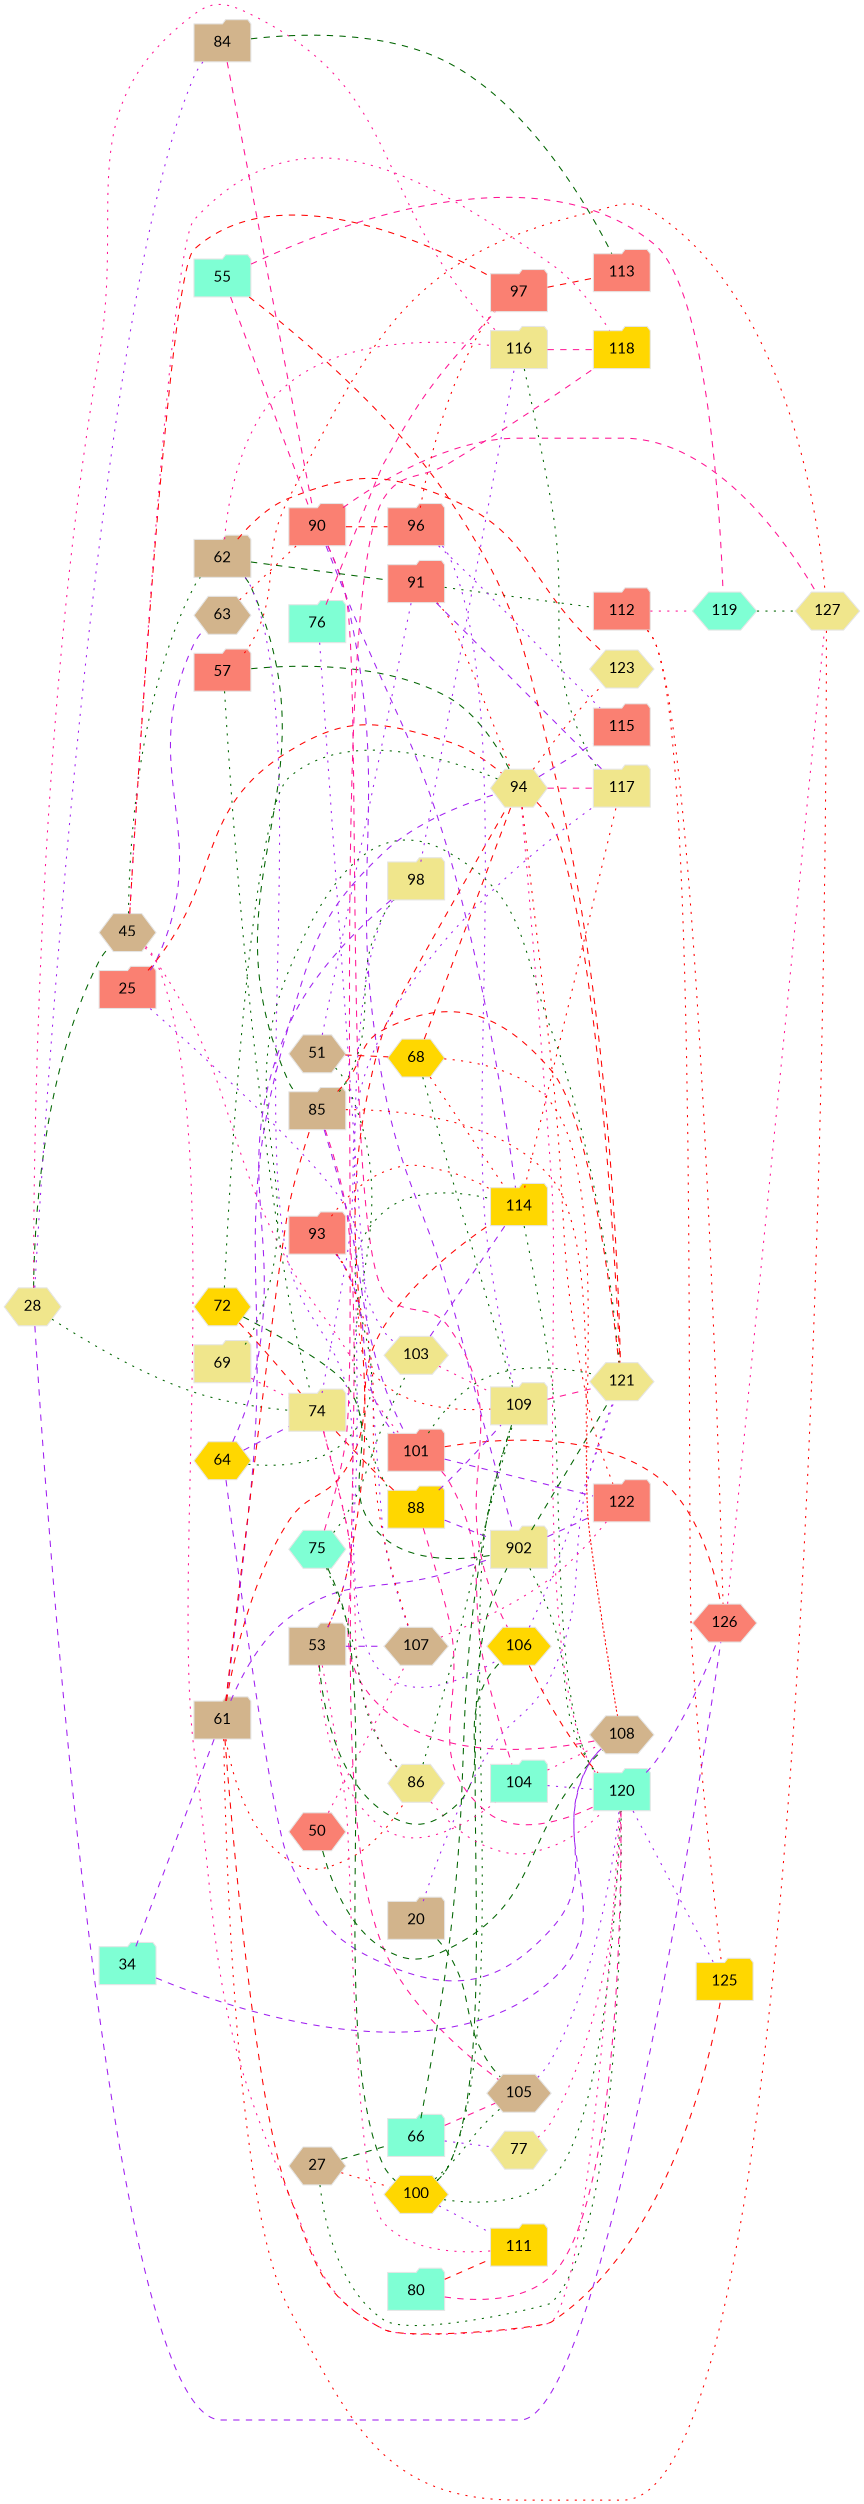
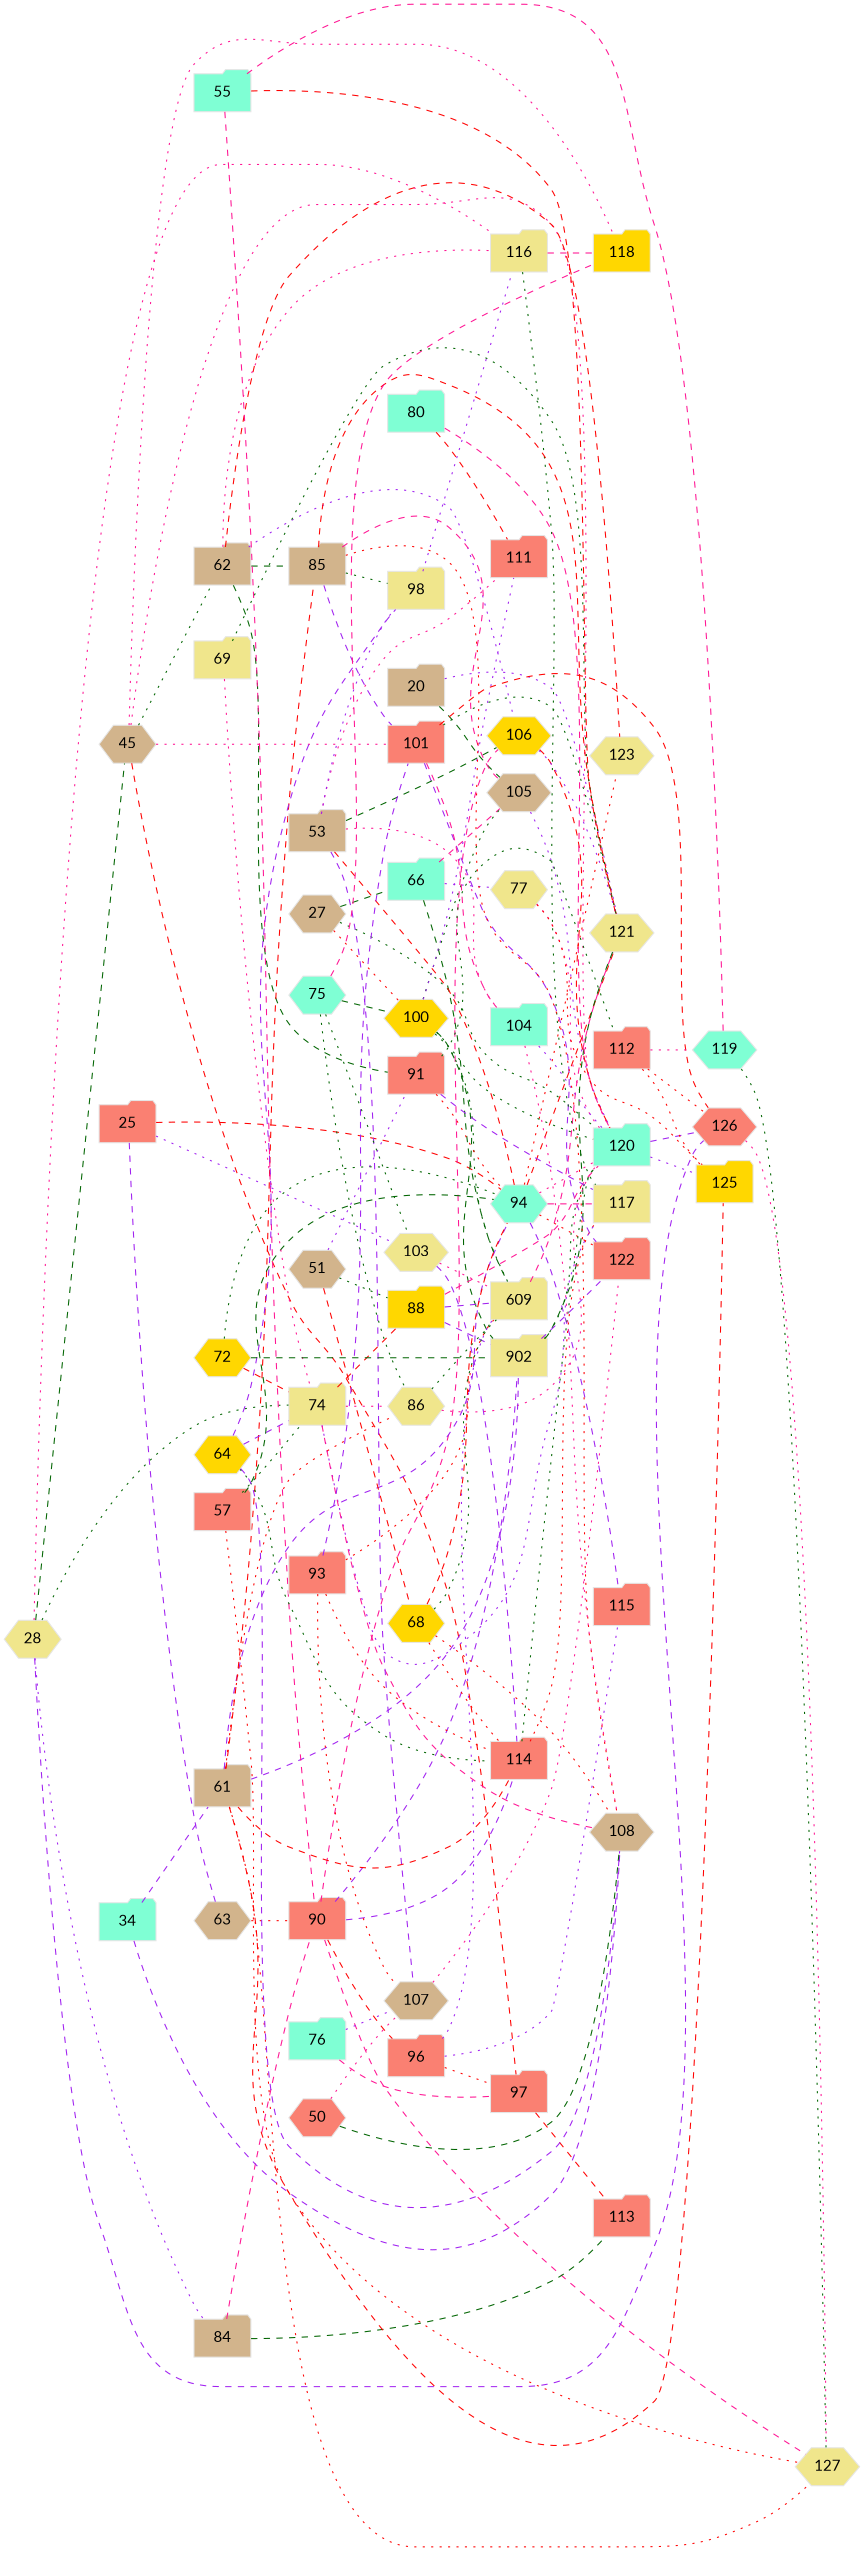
(519, 788) -> (519, 1204)
none -> (603, 1093)
(519, 1207) -> (519, 1760)
(519, 1406) -> (519, 1301)
(519, 2247) -> (519, 559)
